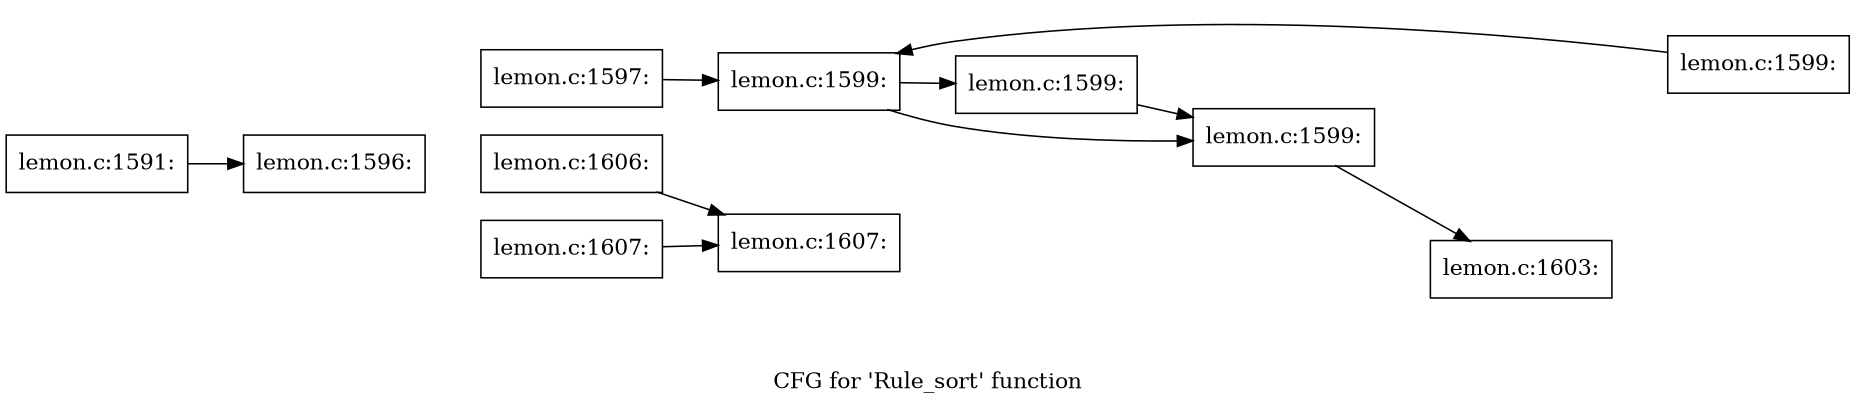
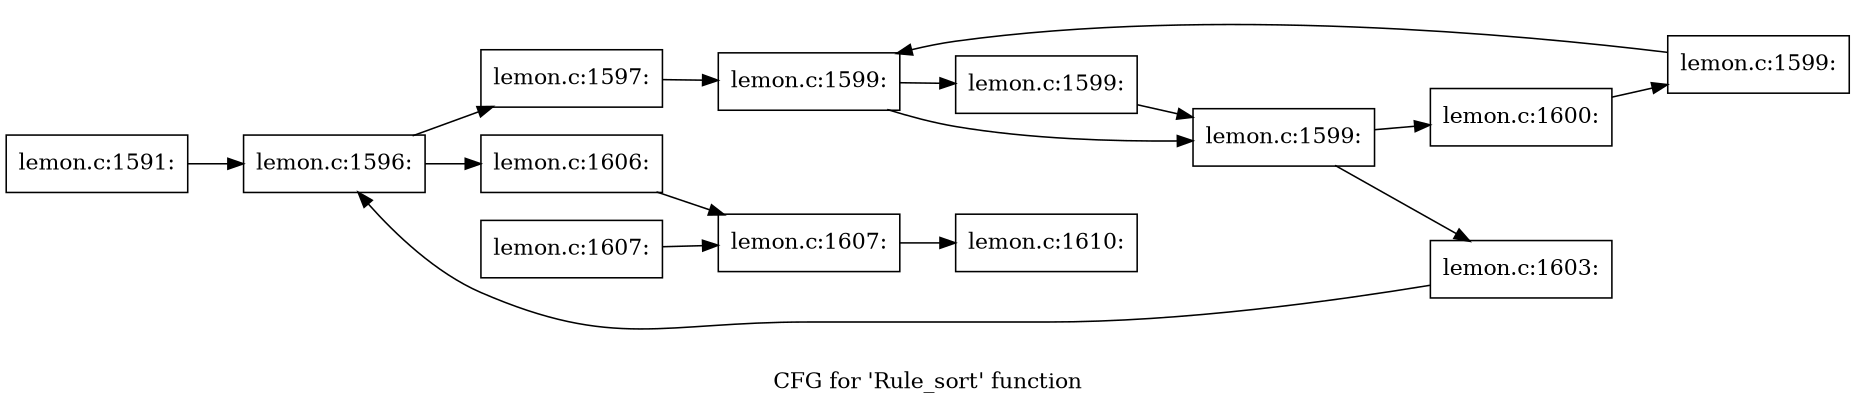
none -> (1521, 117)
none -> (445, 124)
none -> (445, 164)
none -> (1046, 243)
none -> (882, 322)
